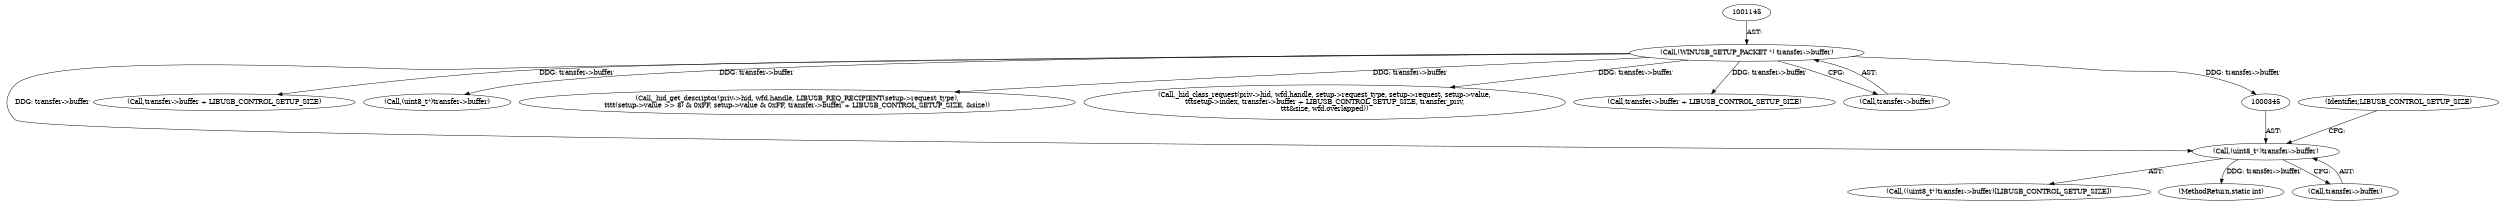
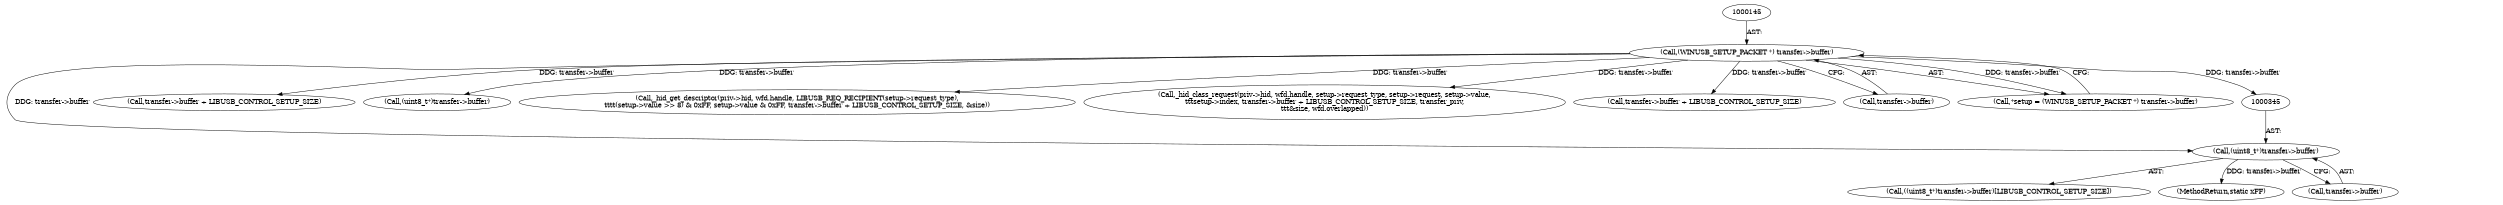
(1747, 13) -> (1747, 13)
none -> (2096, 102)
(2398, 102) -> none
(2221, 192) -> (2221, 192)
